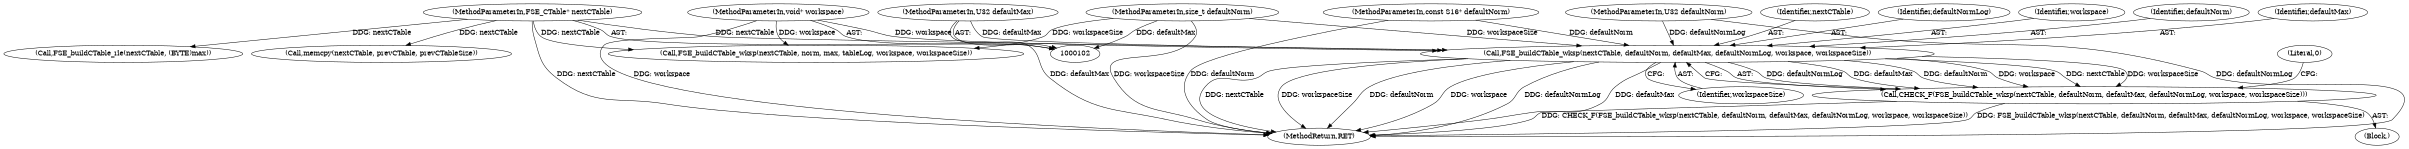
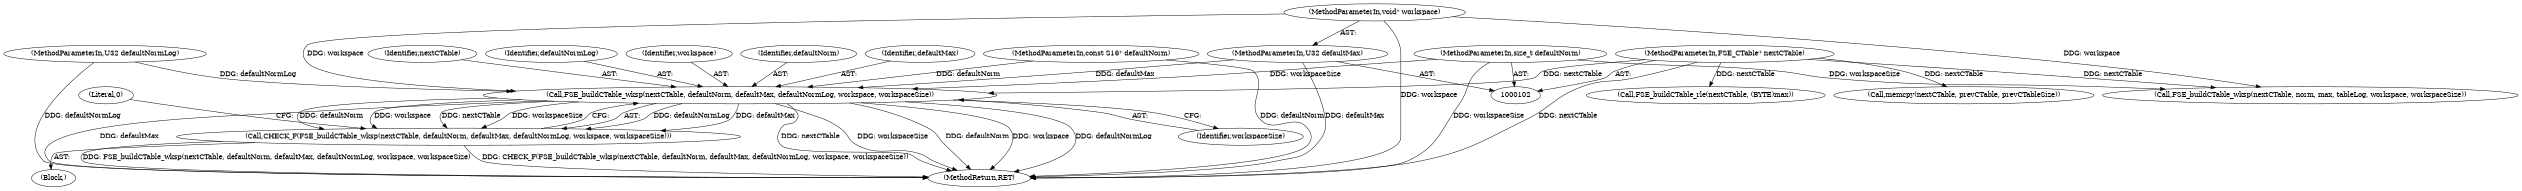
(1659, 12) -> (105, 54)
(1166, 33) -> (1522, 75)
(928, 44) -> (1338, 32)
